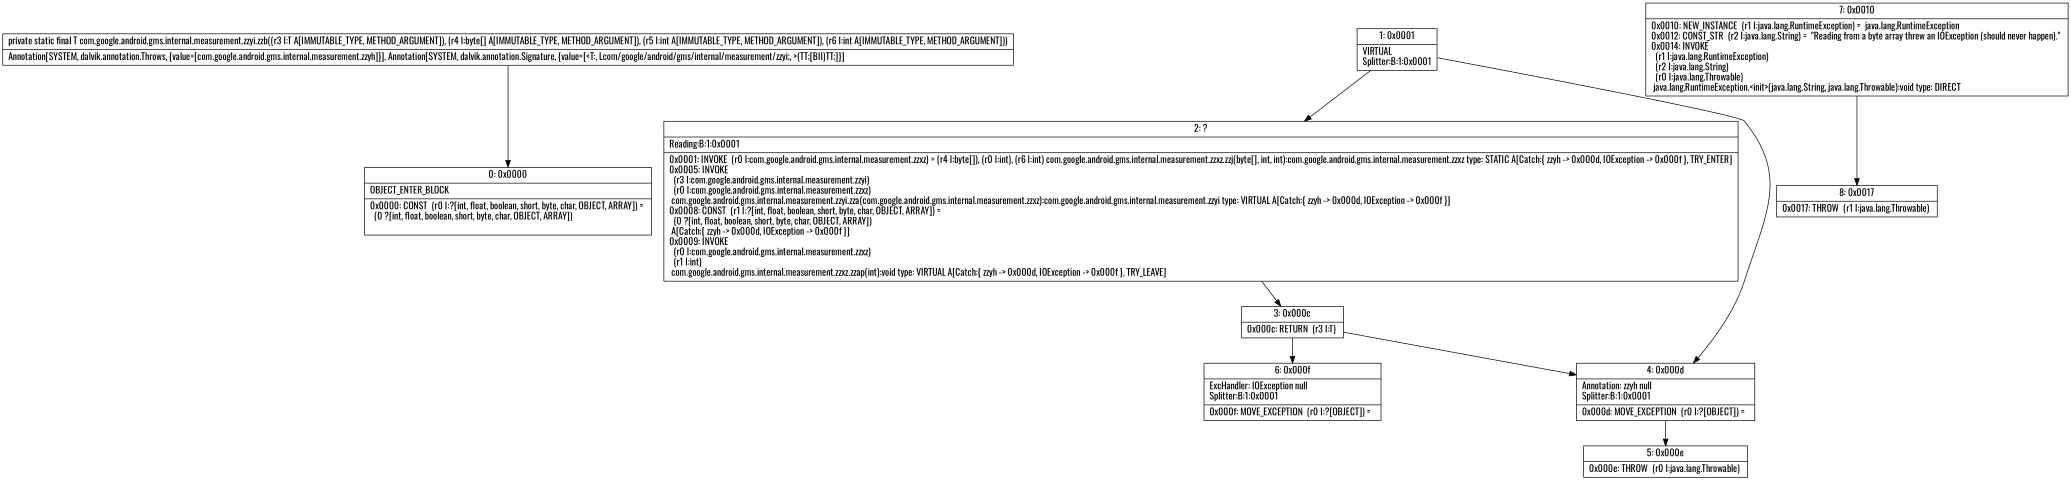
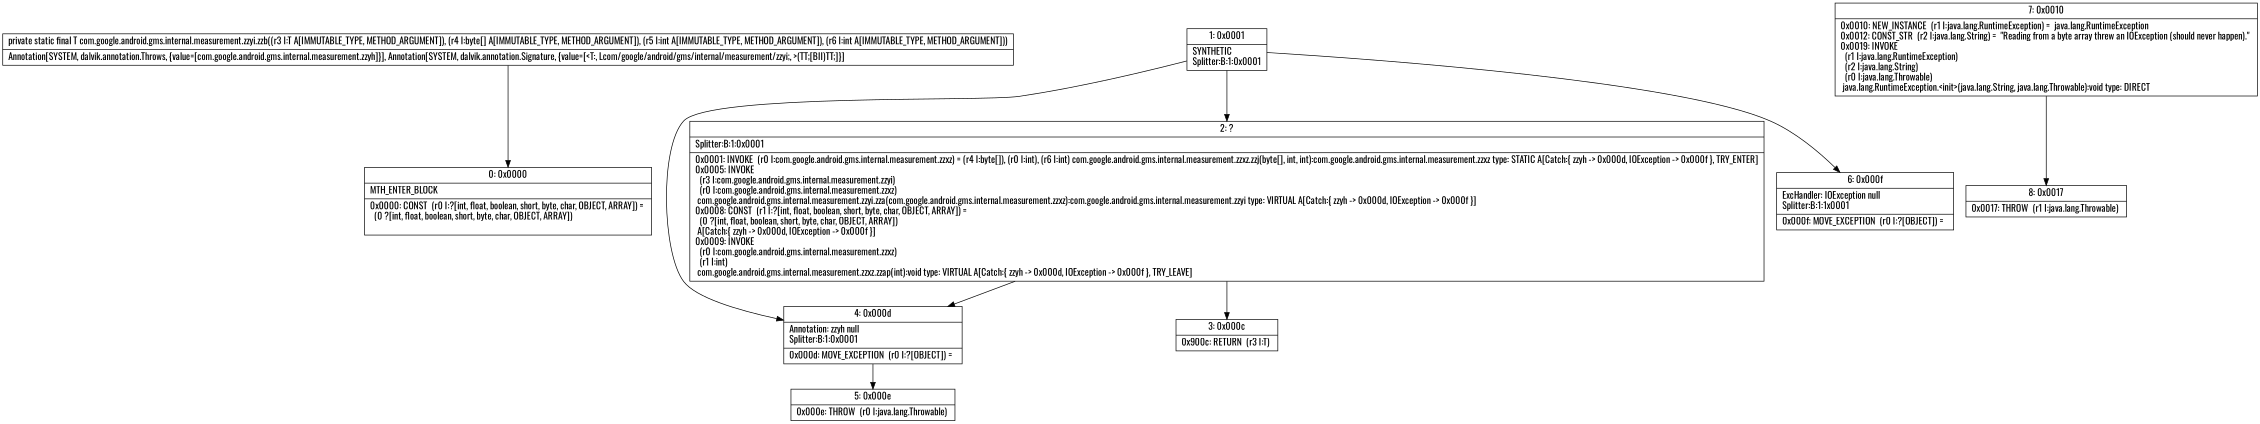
(1682, 47) -> (1872, 47)
(1377, 52) -> (1212, 52)
(705, 145) -> (730, 145)
(410, 191) -> (404, 191)
(1293, 330) -> (1227, 343)
(1293, 347) -> (1560, 79)
(1457, 353) -> (985, 293)
(1244, 397) -> (1816, 206)
